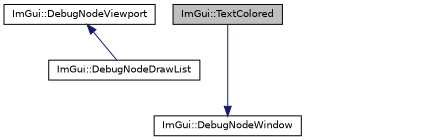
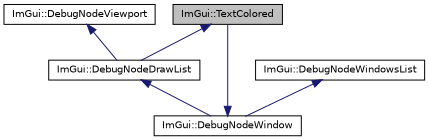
none -> (171, 45)
none -> (340, 70)
none -> (181, 100)
